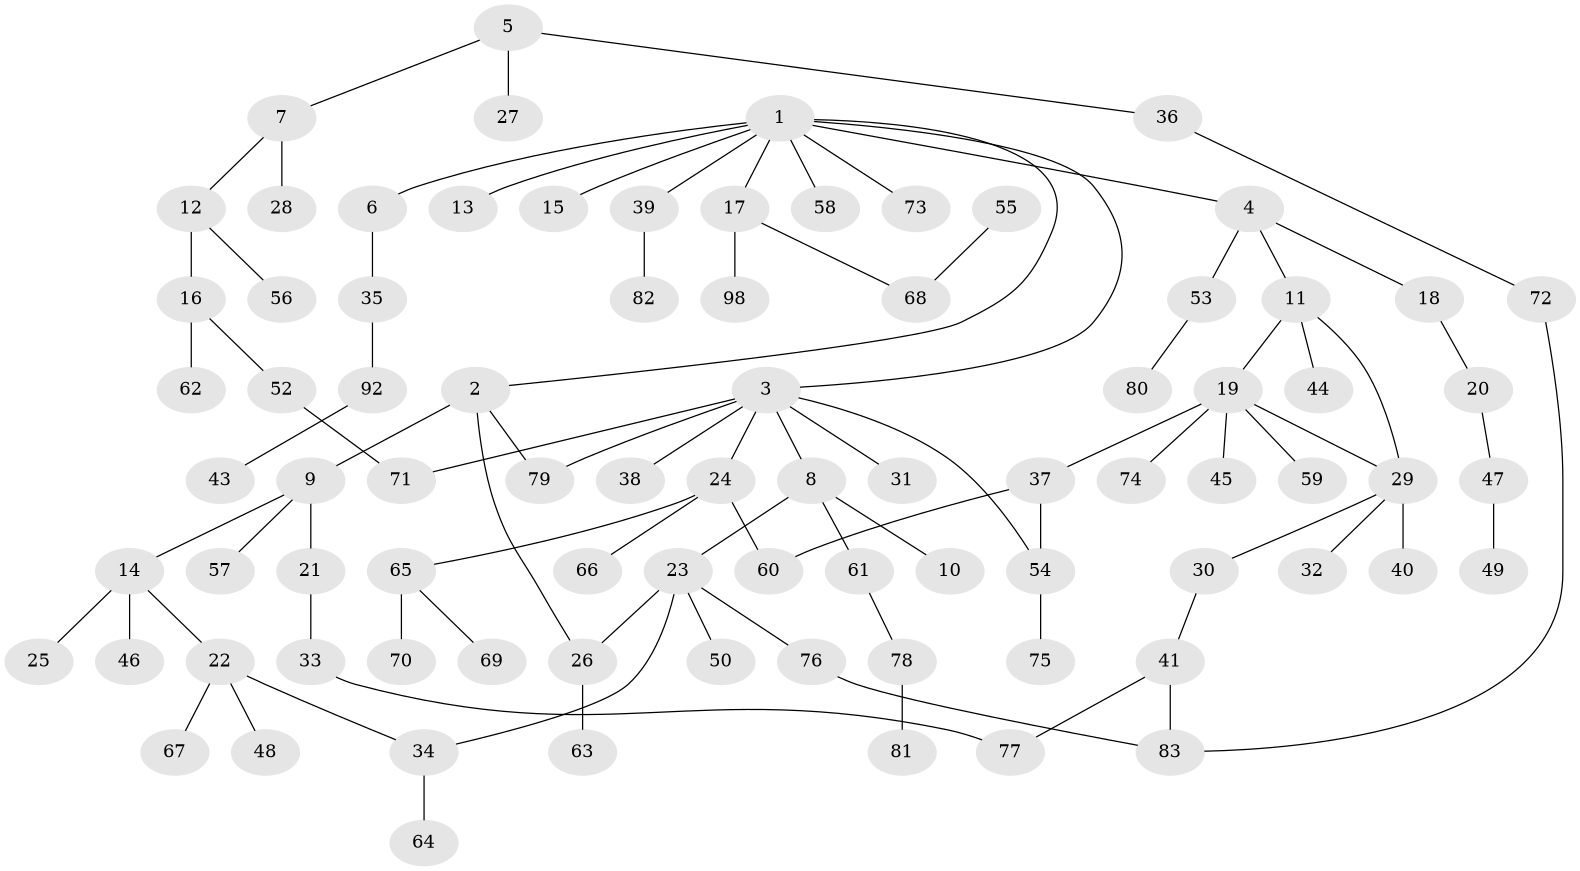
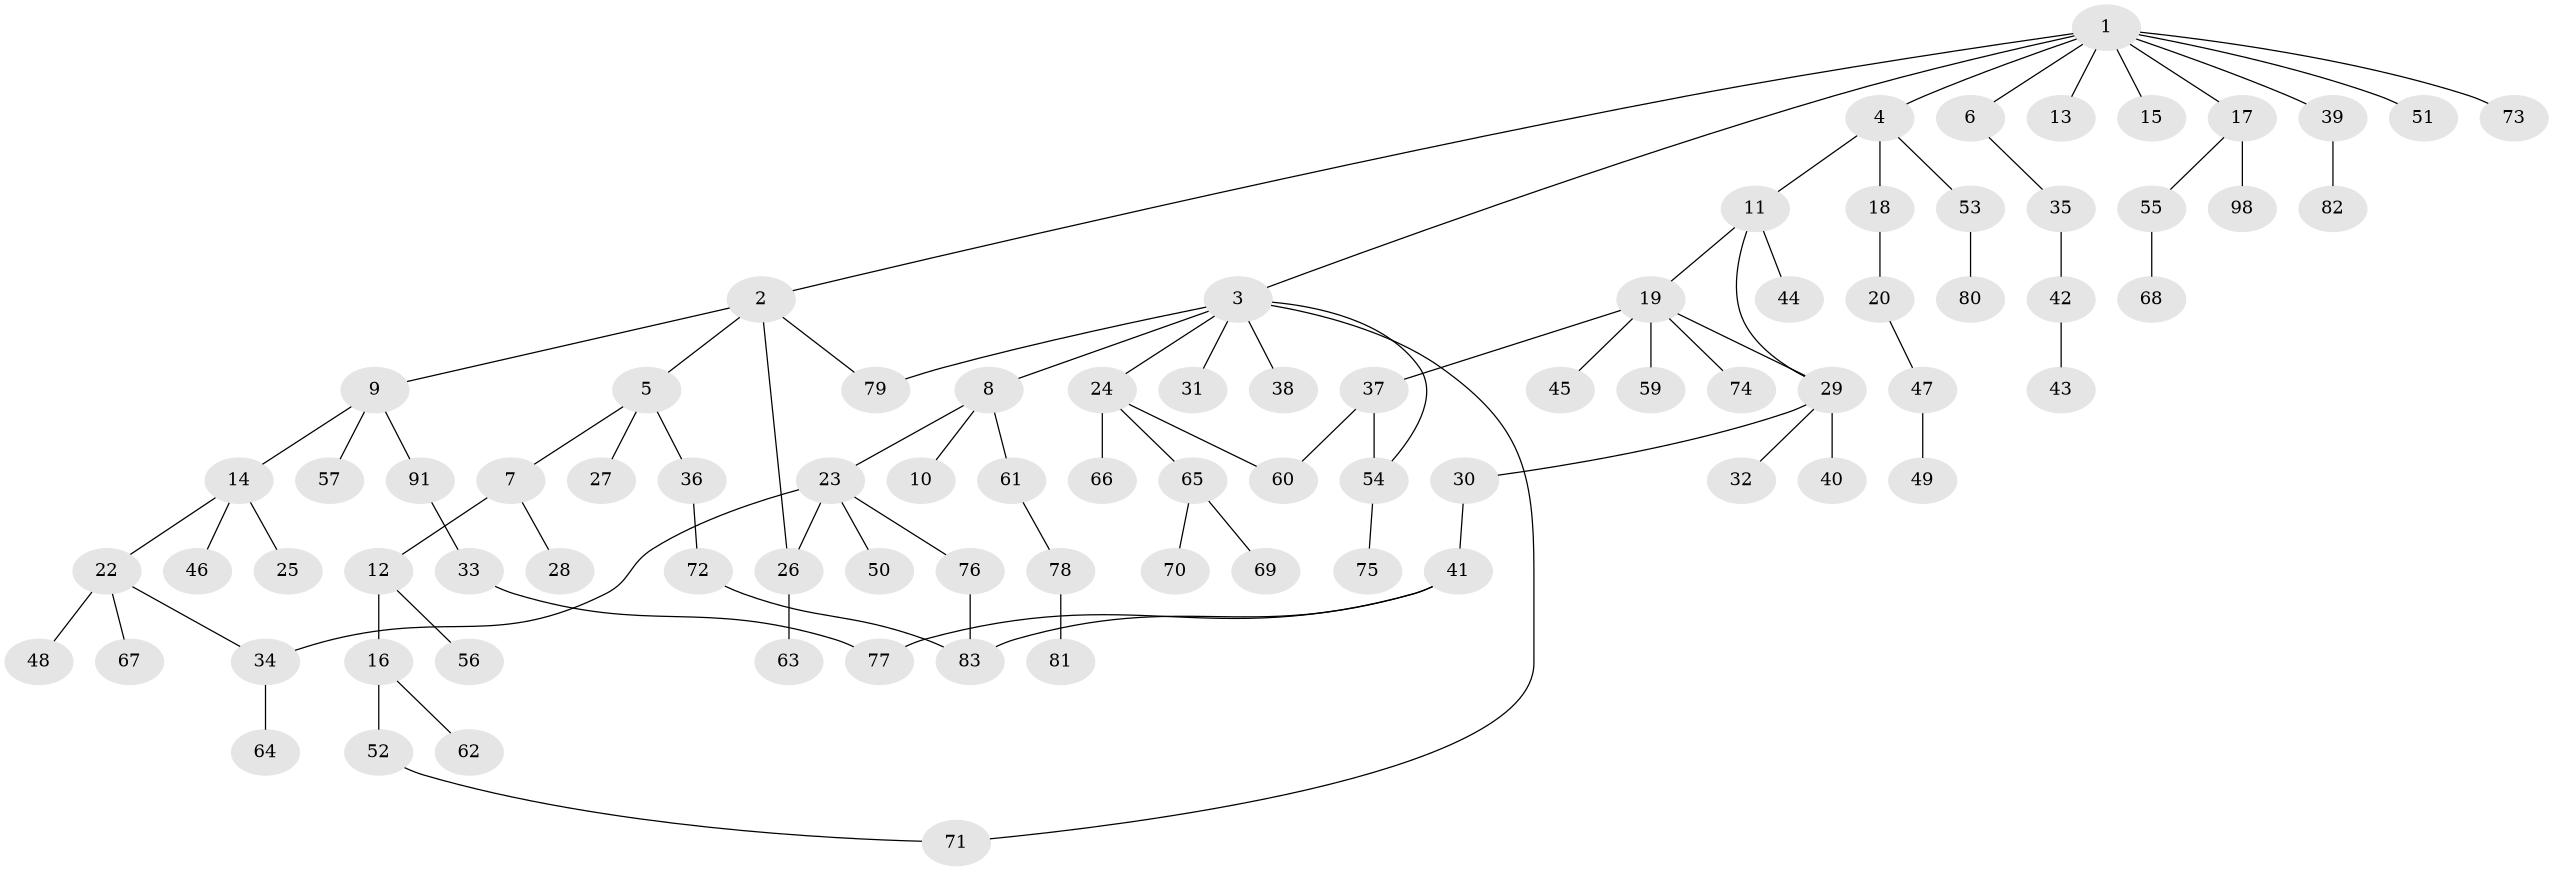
(825, 209) -> (2424, 118)
(825, 254) -> (2197, 163)
none -> (704, 345)
(372, 390) -> (2061, 299)
(311, 571) -> (420, 481)
